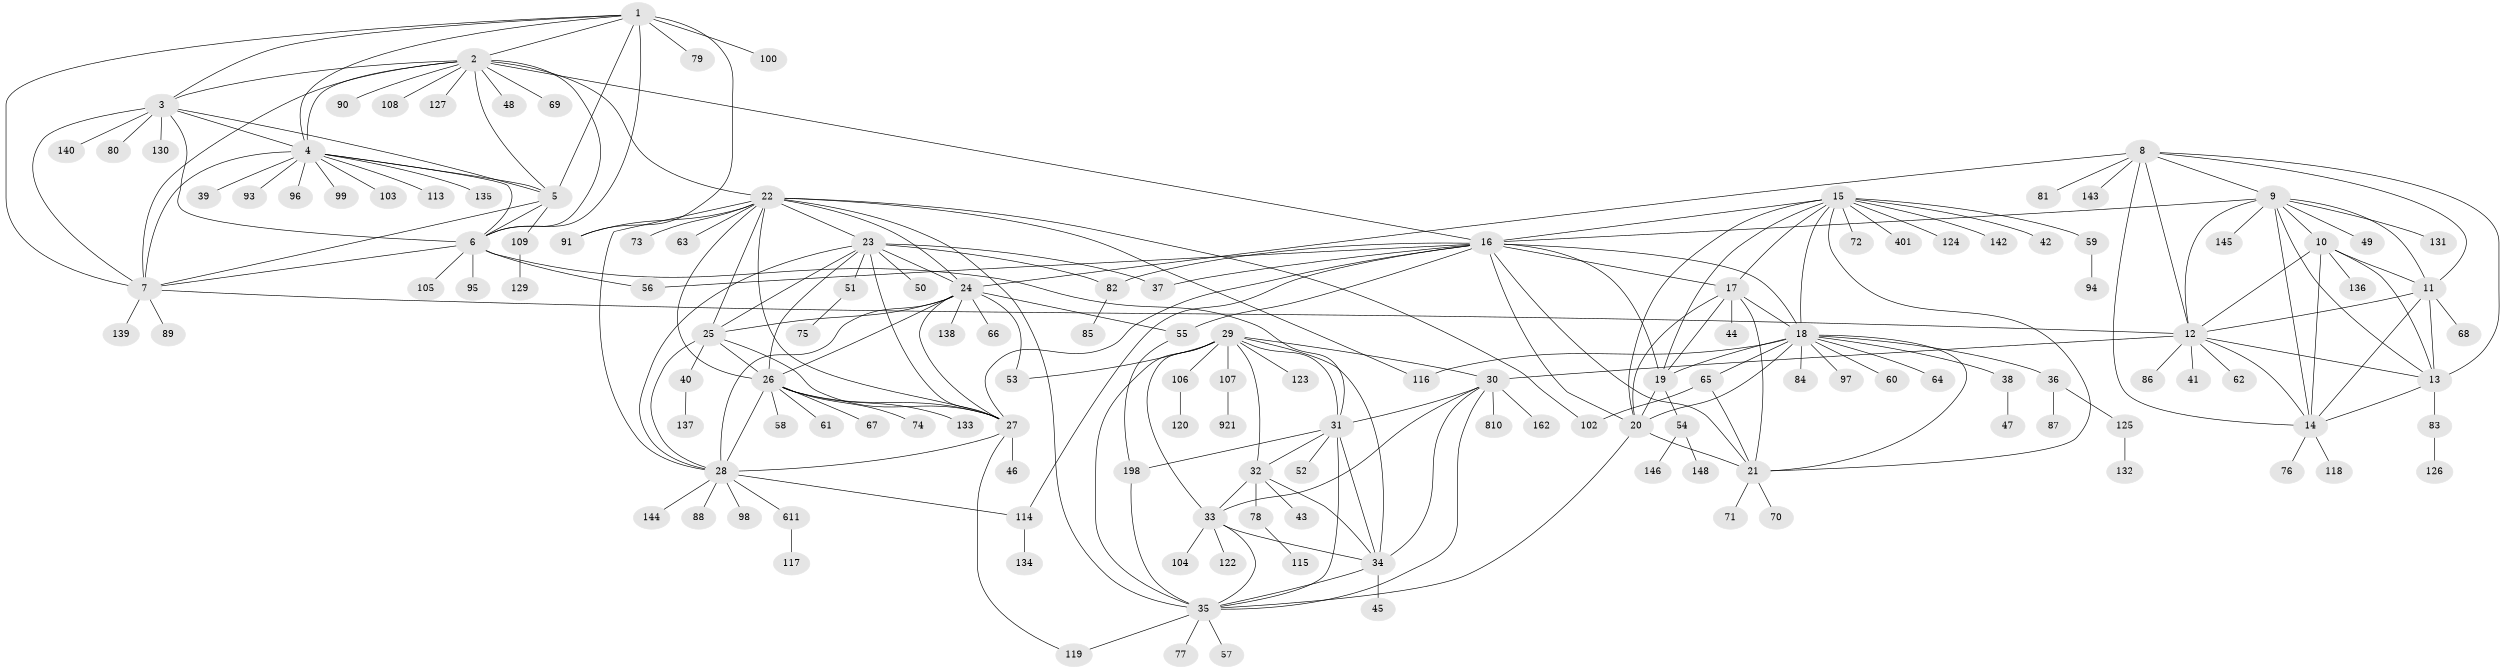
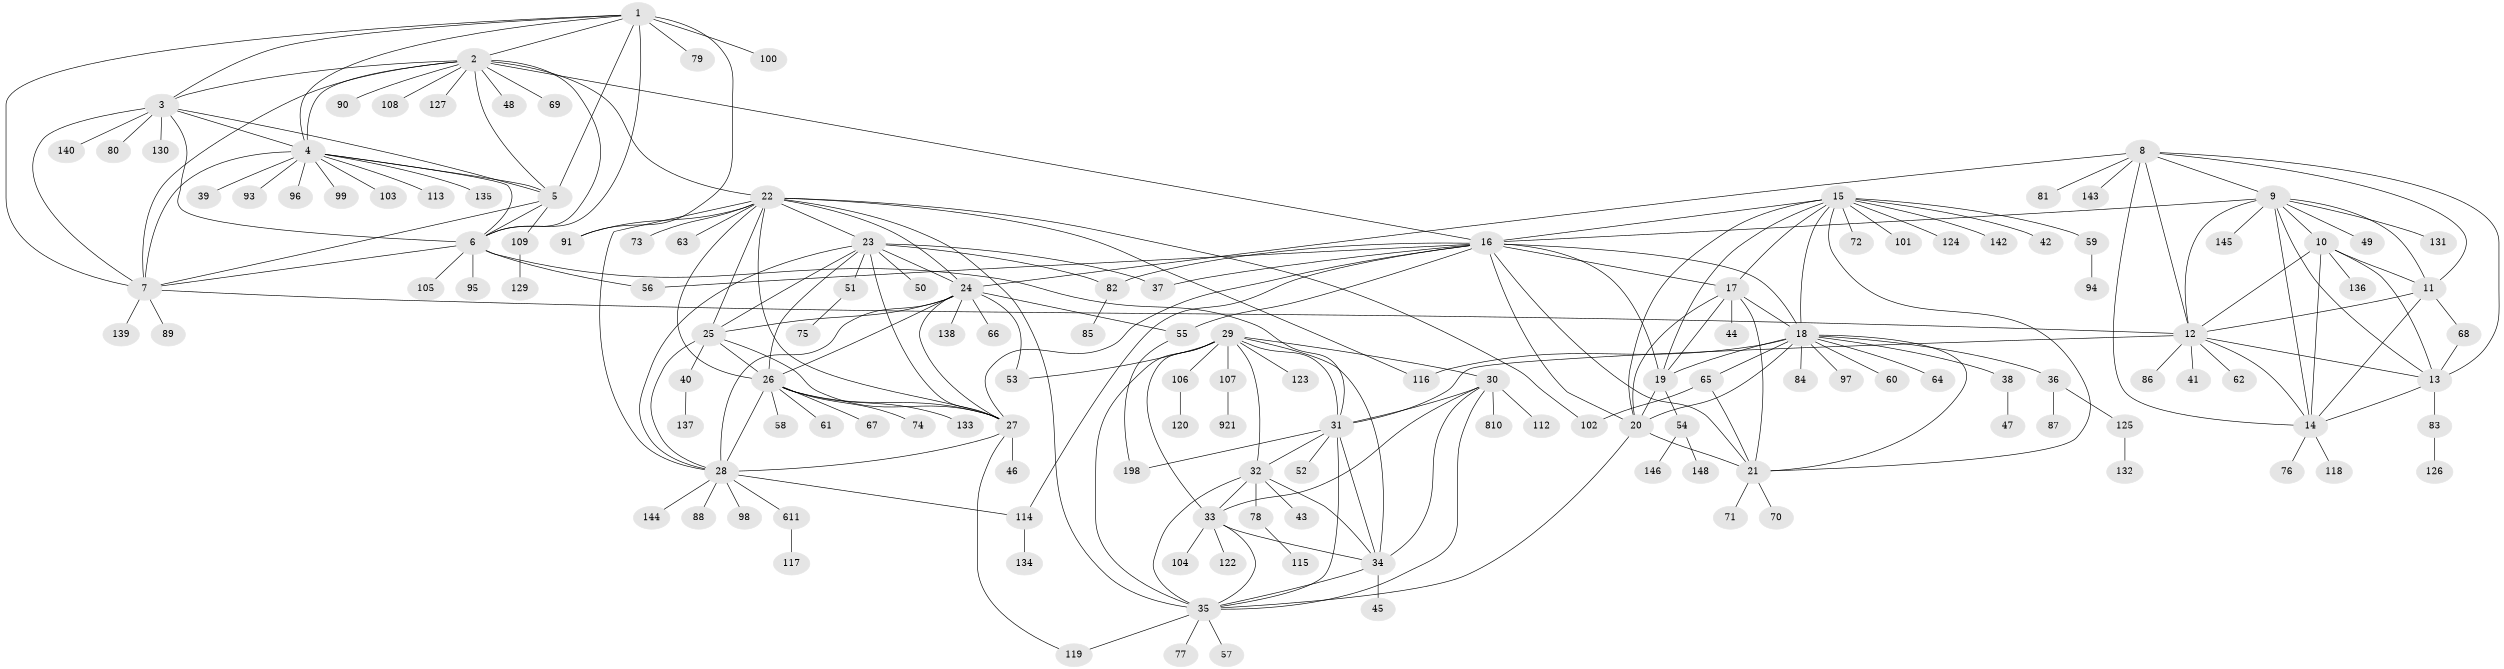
(1904, 243) -> (1904, 243)
(2432, 335) -> (2449, 358)
(1858, 355) -> (1797, 348)
(1542, 426) -> (1542, 426)
(1140, 554) -> (1166, 529)
